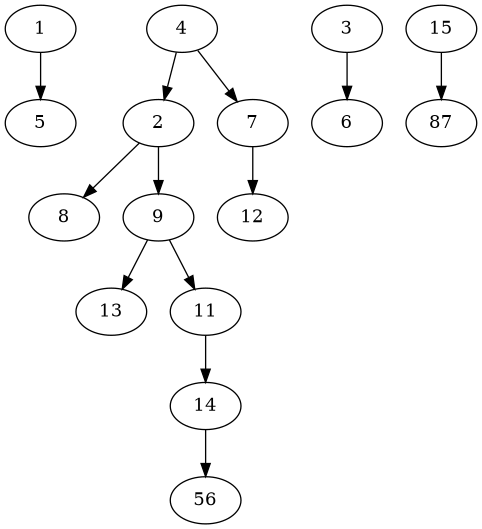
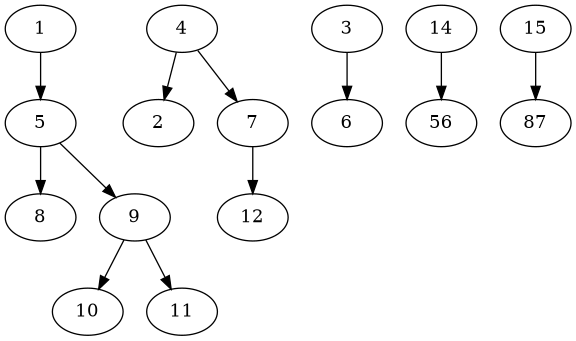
(158, 164) -> (83, 166)
(116, 166) -> (41, 164)
(111, 312) -> (88, 312)
(206, 352) -> none
